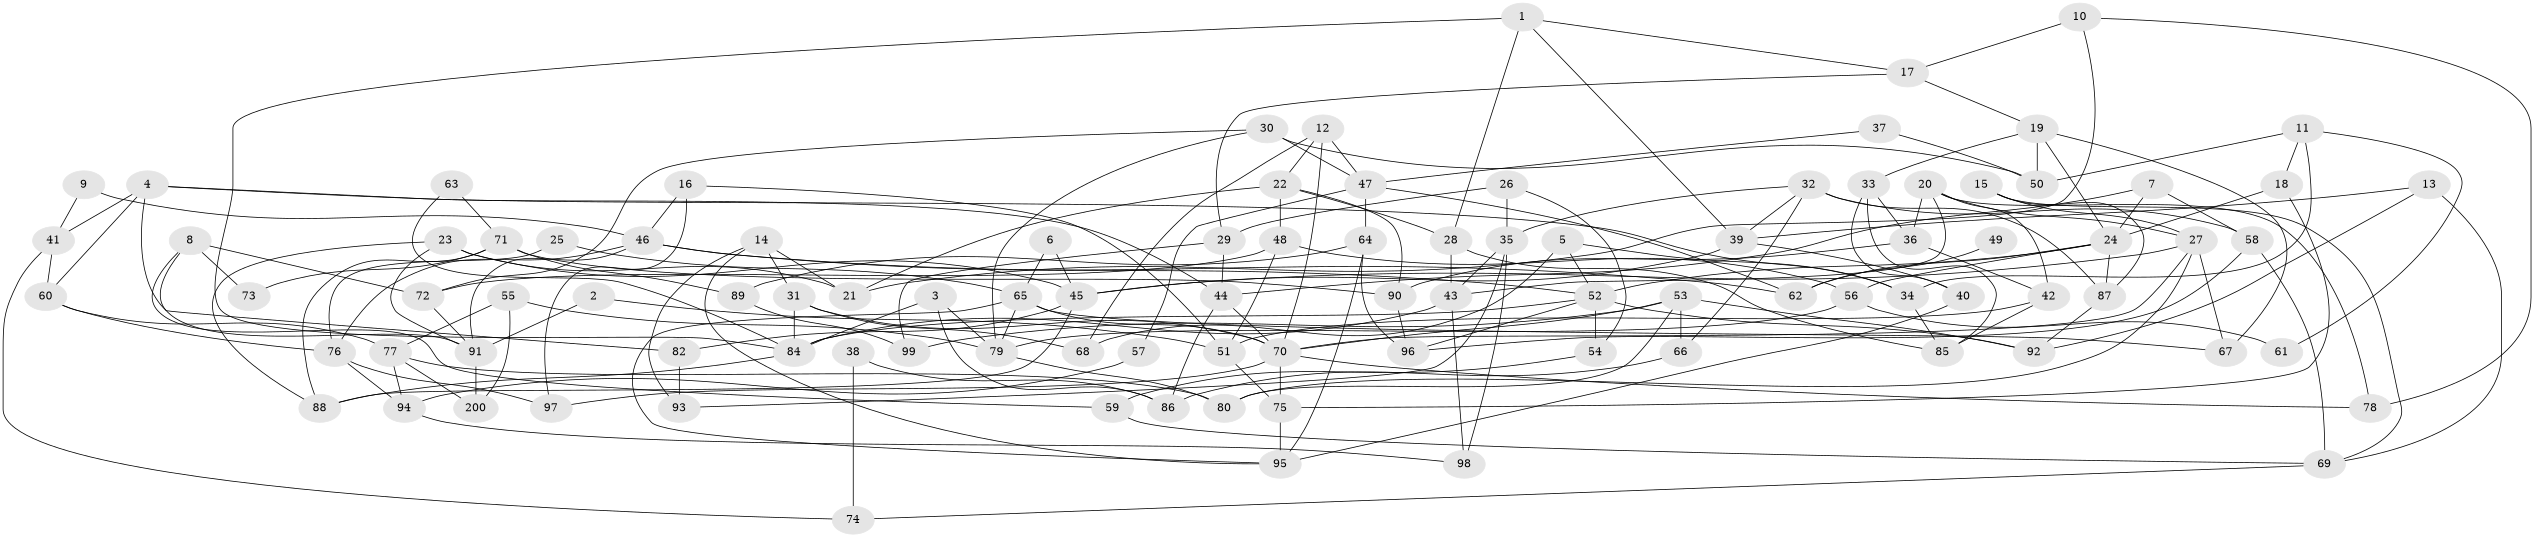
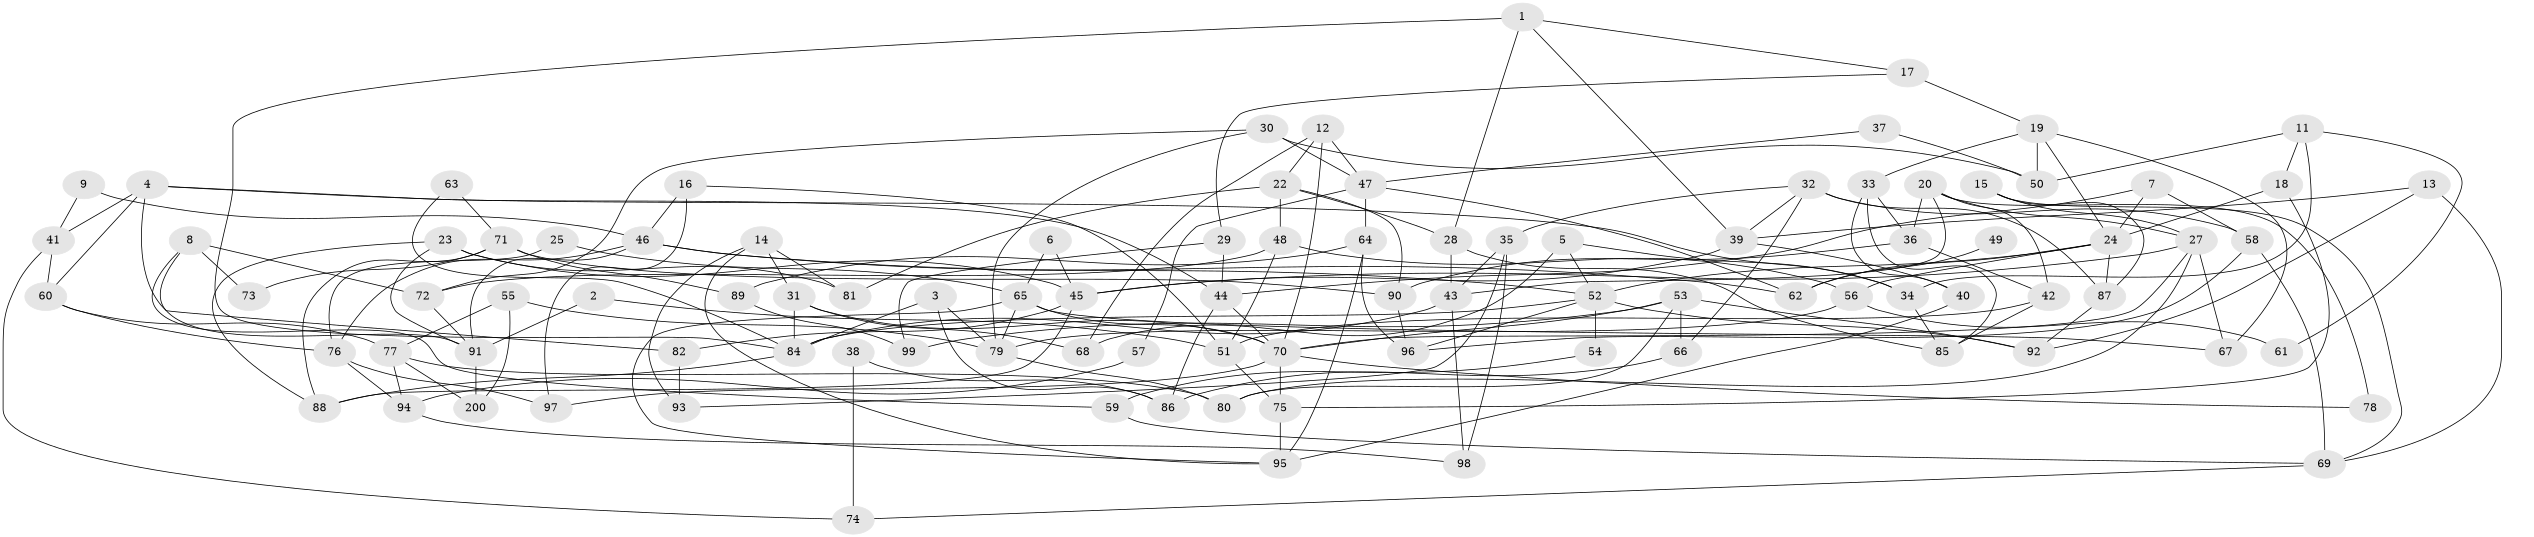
(2080, 17) -> none
(1507, 185) -> none
(850, 297) -> (850, 297)
